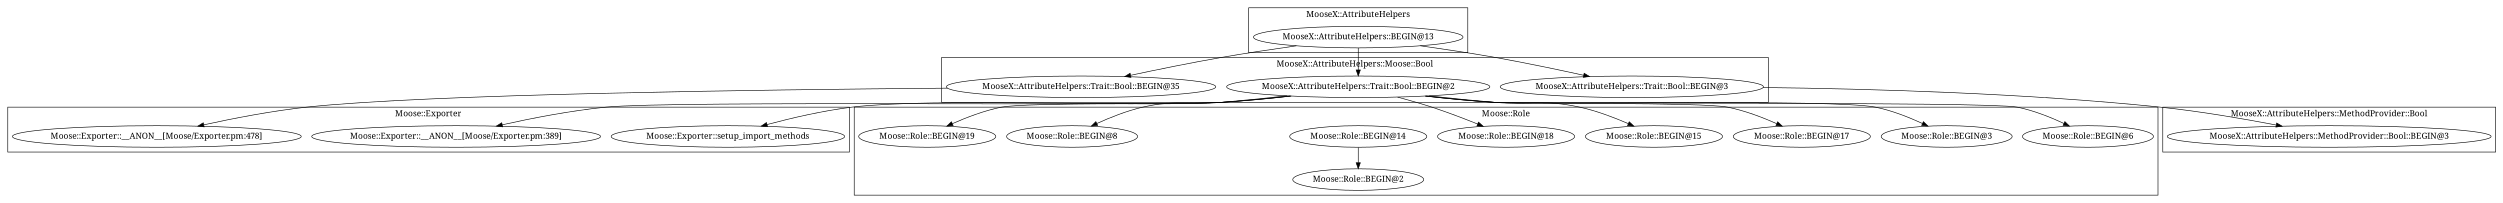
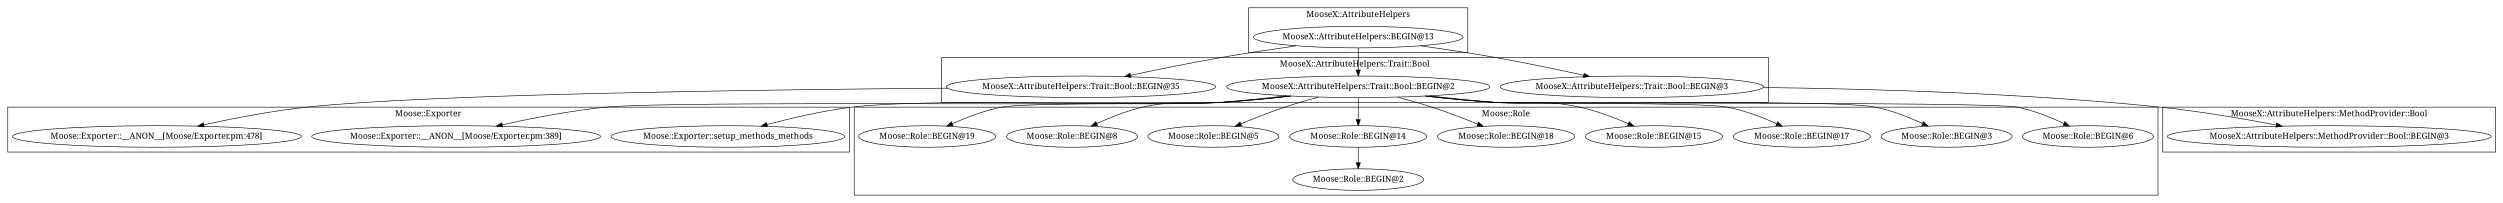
(1355, 64) -> (1355, 64)
none -> (1358, 111)
(728, 136) -> (728, 136)
none -> (1213, 136)
